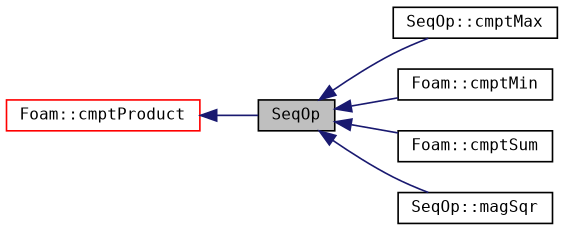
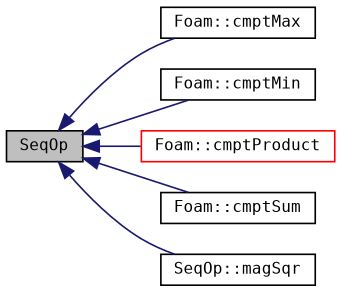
(475, 23) -> (238, 23)
(237, 115) -> (120, 146)
